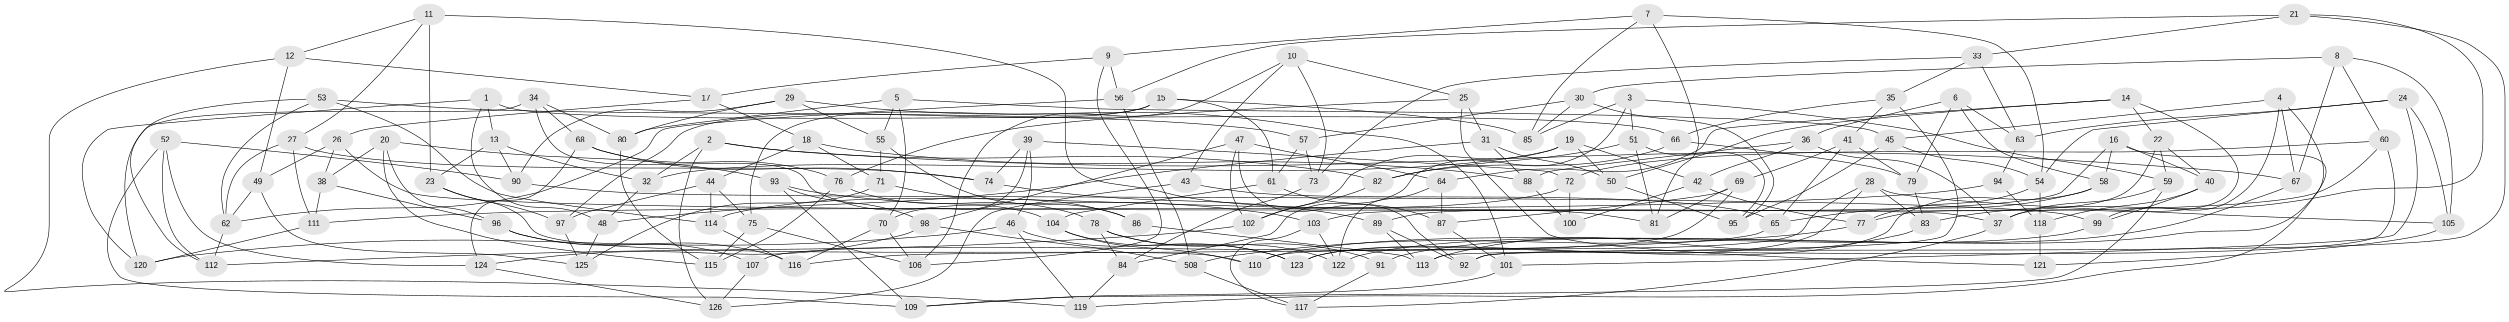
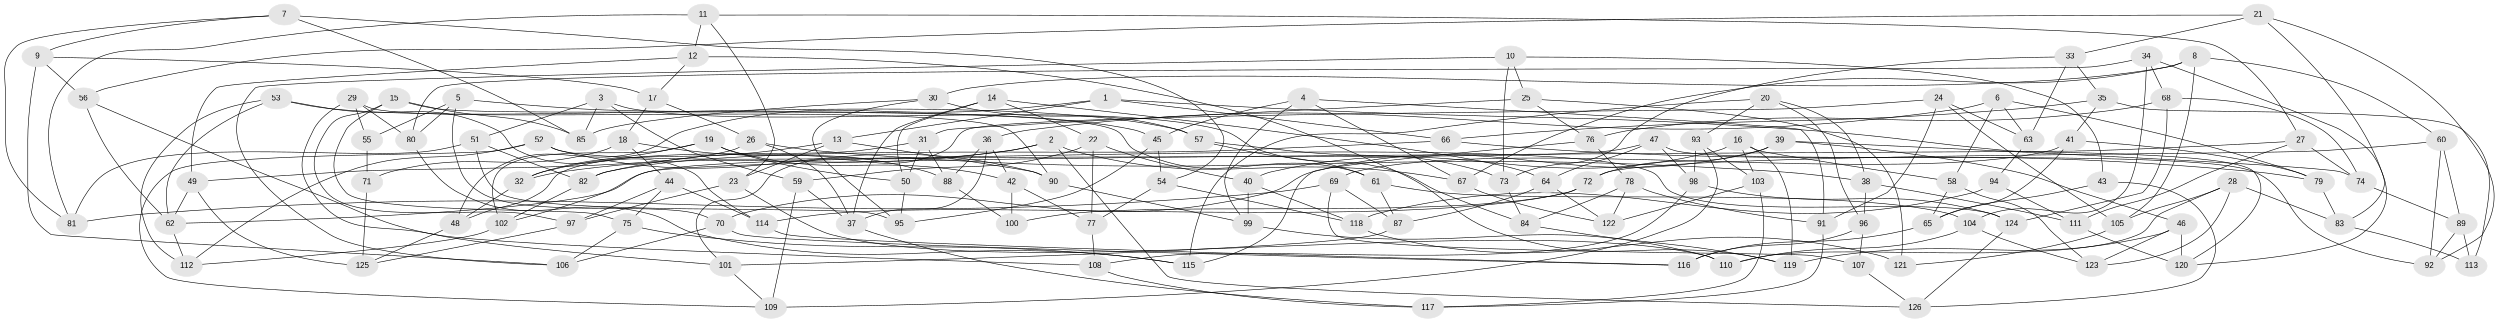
(2164, 122) -> (1900, 178)
(1137, 224) -> none
(1191, 266) -> (1095, 266)
